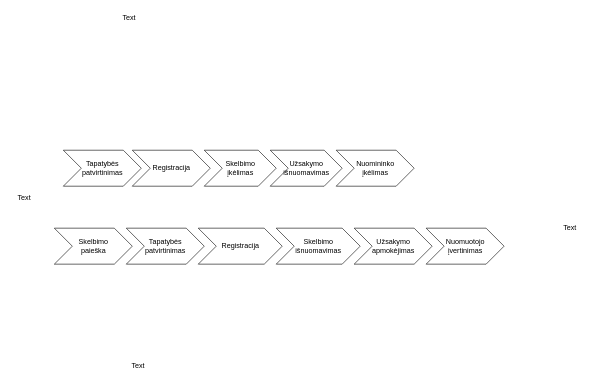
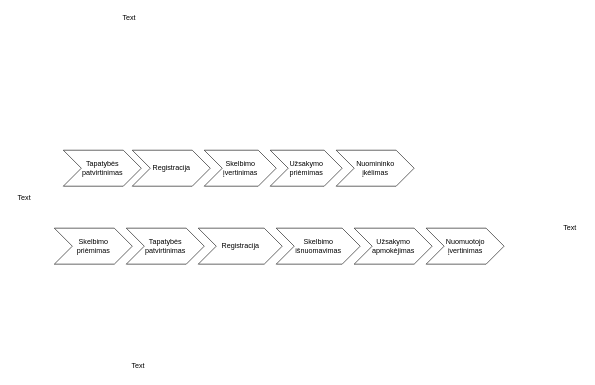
(241, 168) -> (241, 168)
(307, 168) -> (307, 168)
(94, 246) -> (94, 246)
